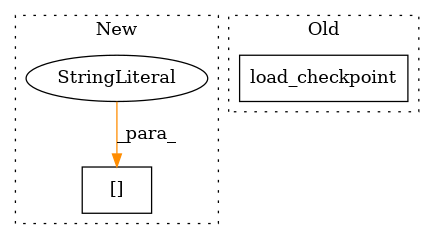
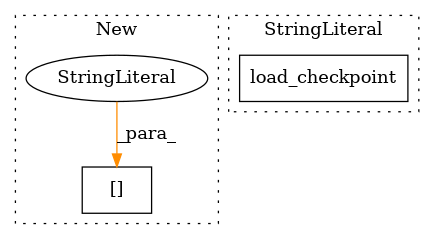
(324, 30) -> (324, 30)
